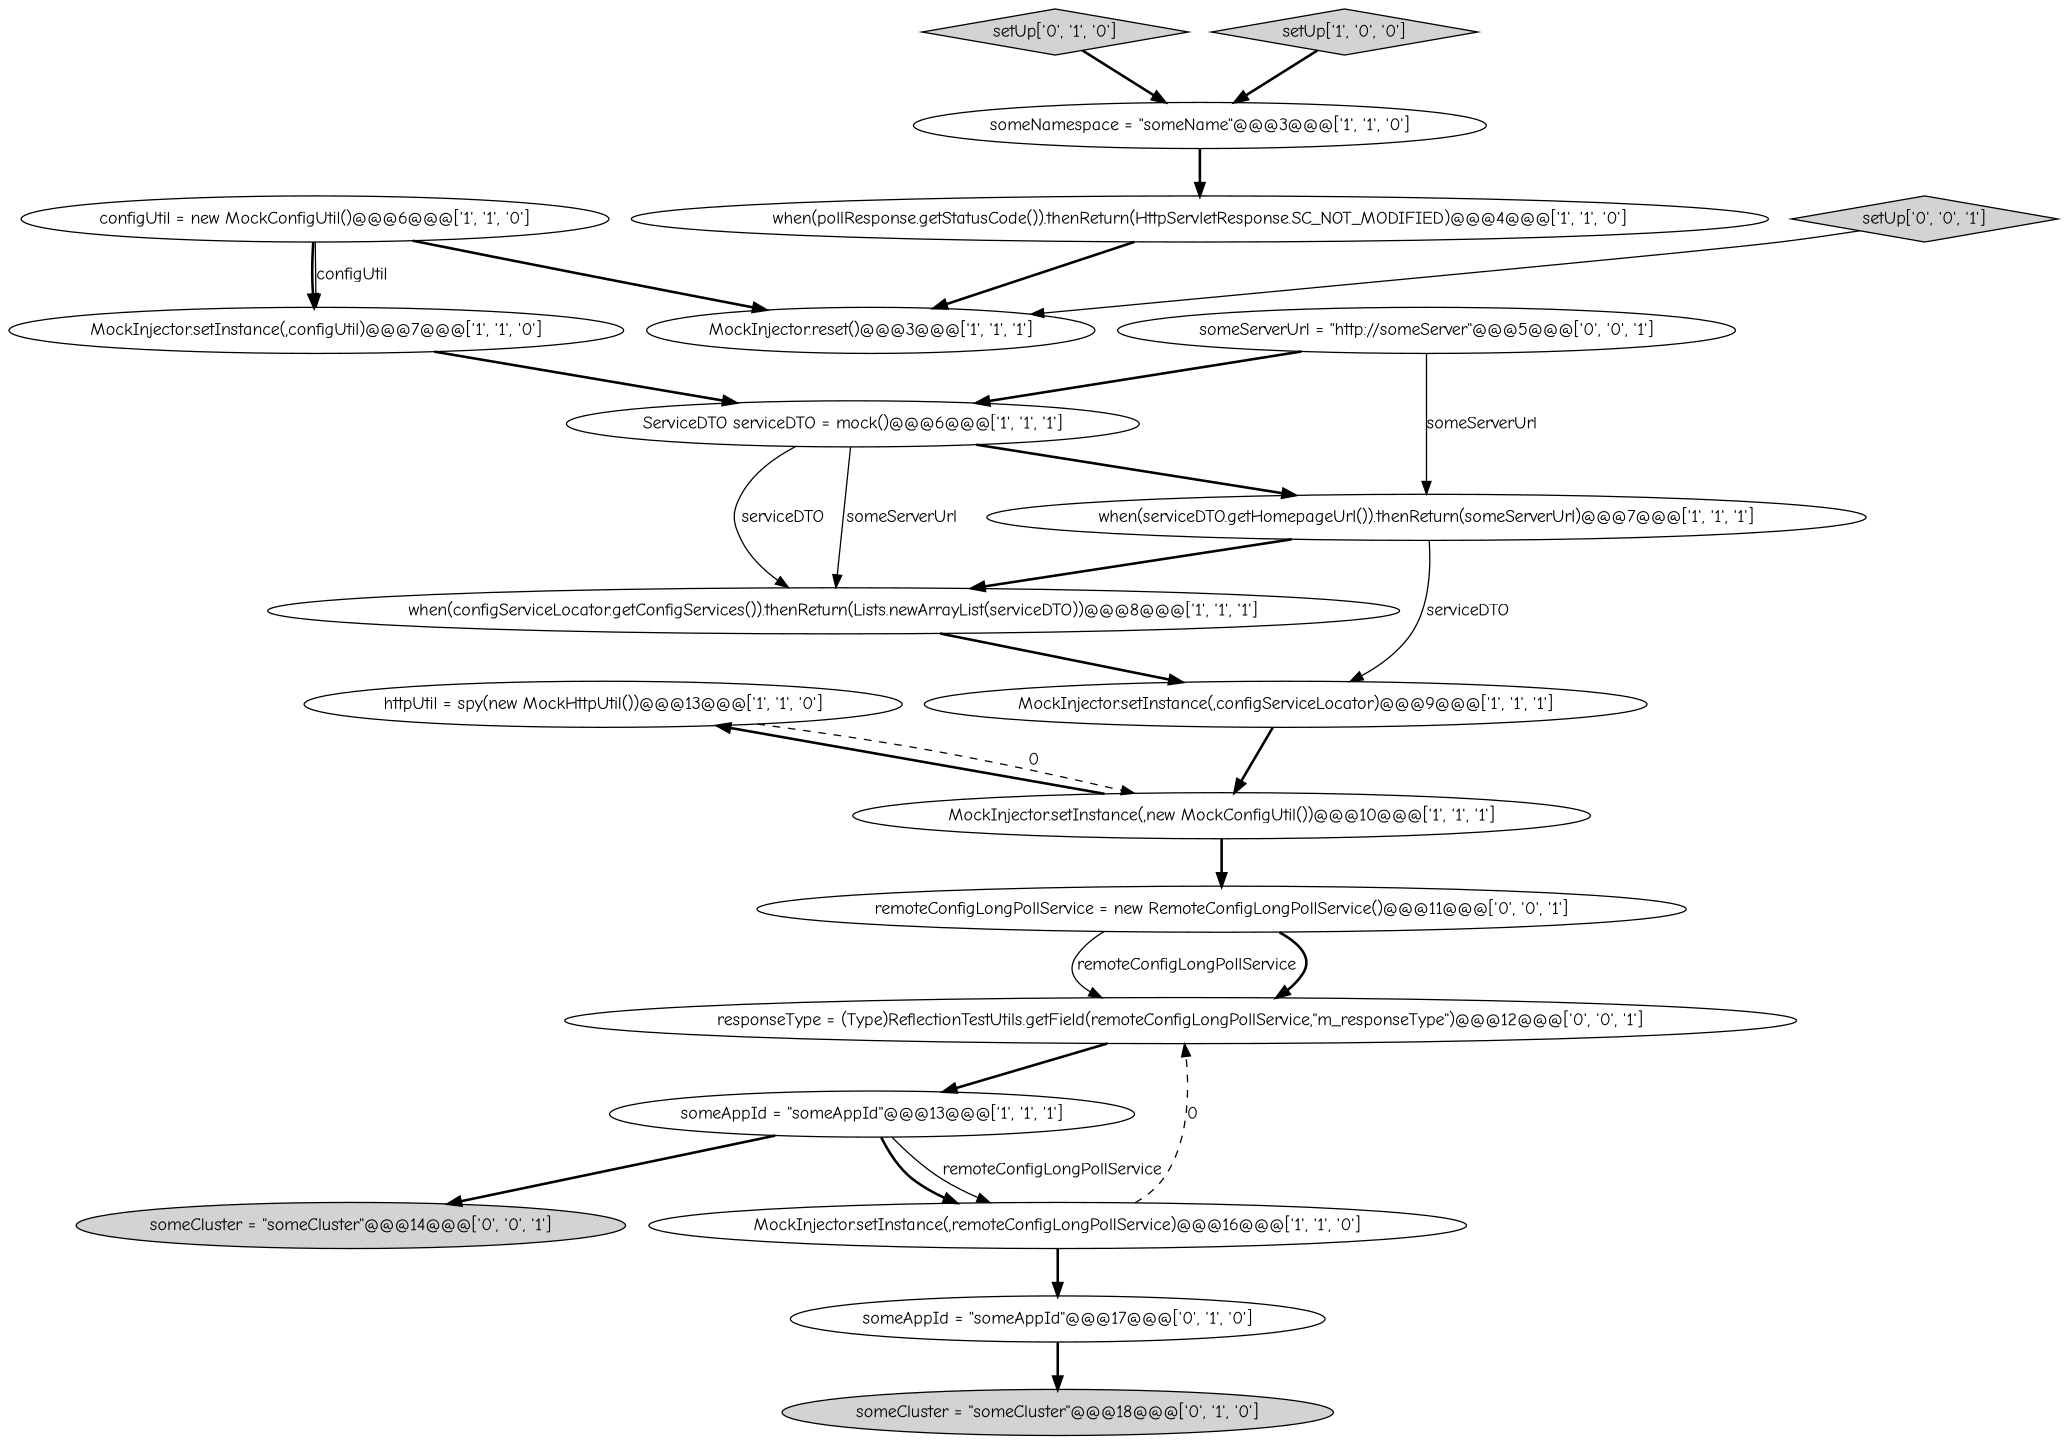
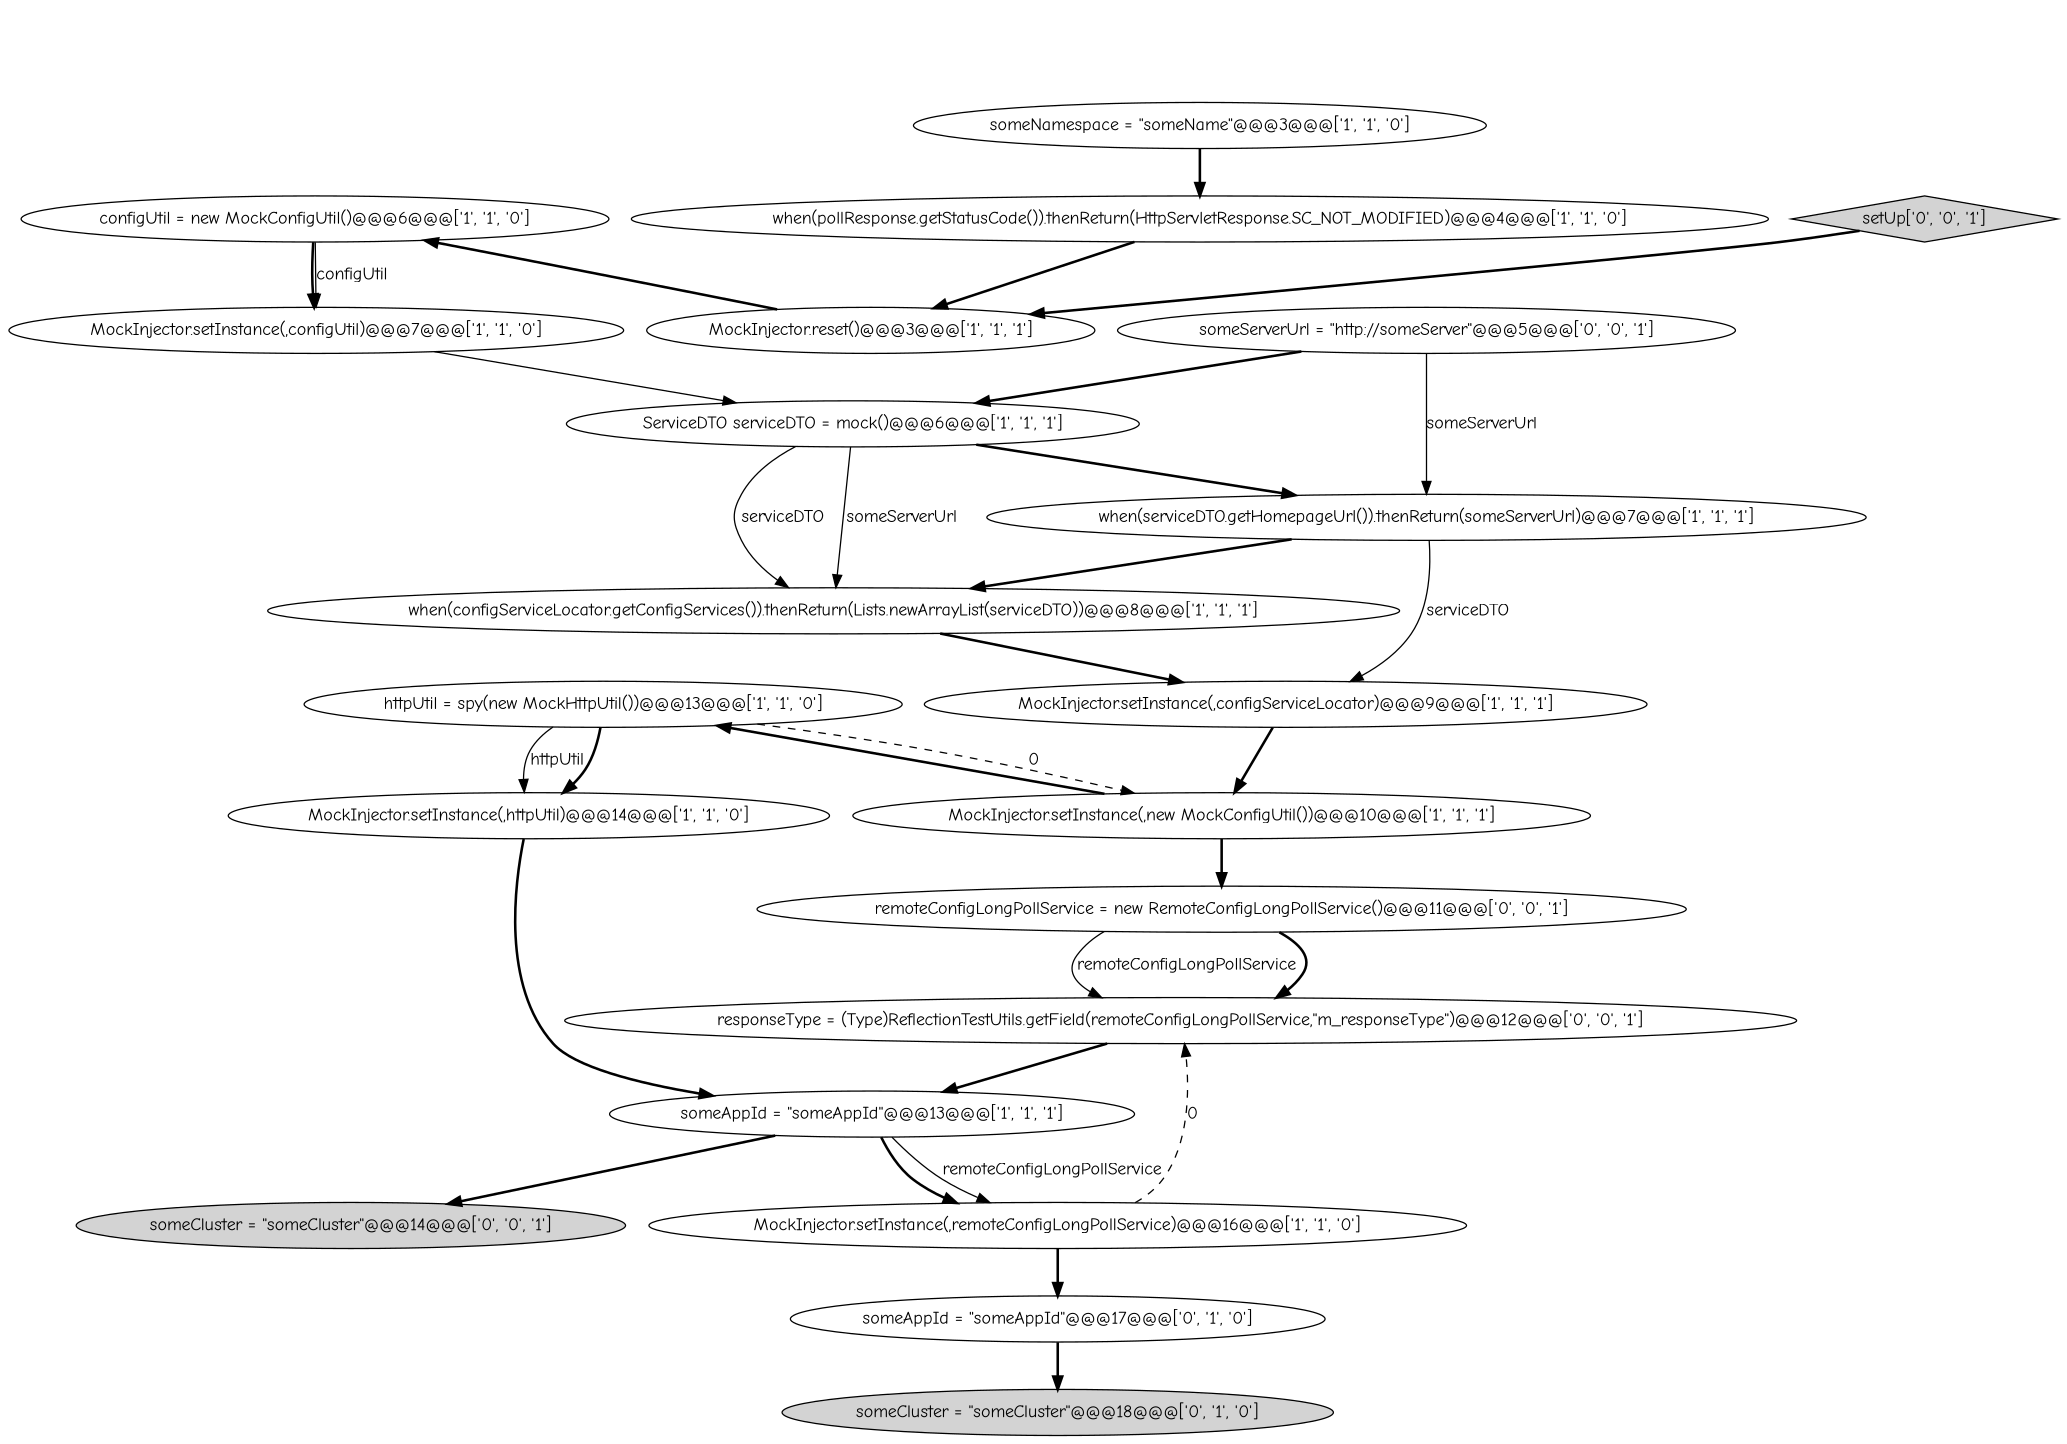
(1055, 32) -> none
(1345, 32) -> none
(583, 274) -> (607, 276)
(1452, 275) -> (1452, 275)
(579, 376) -> (579, 376)
none -> (529, 816)
